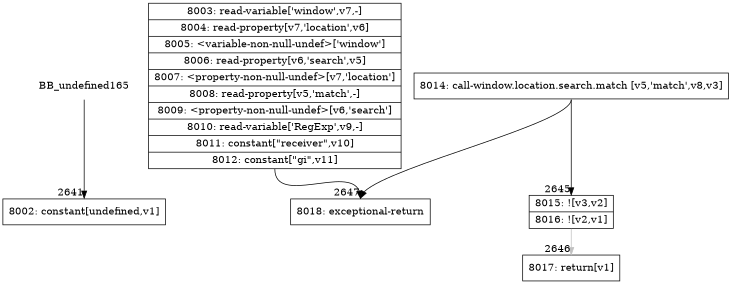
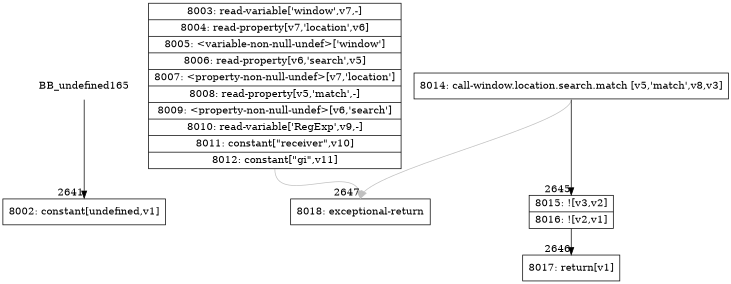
(469, 148) -> (469, 148)
(314, 184) -> (314, 184)
(571, 238) -> (571, 238)
